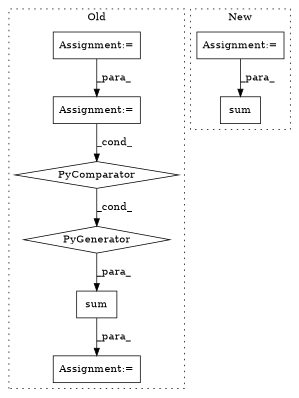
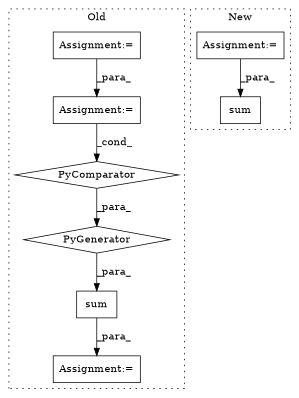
(115, 207) -> (114, 207)
